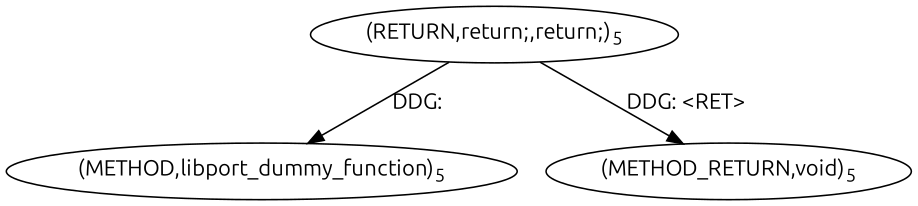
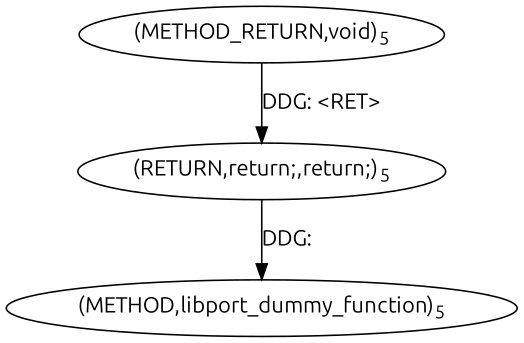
(605, 99) -> (262, 95)
